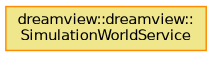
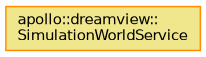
(106, 29) -> (103, 29)
